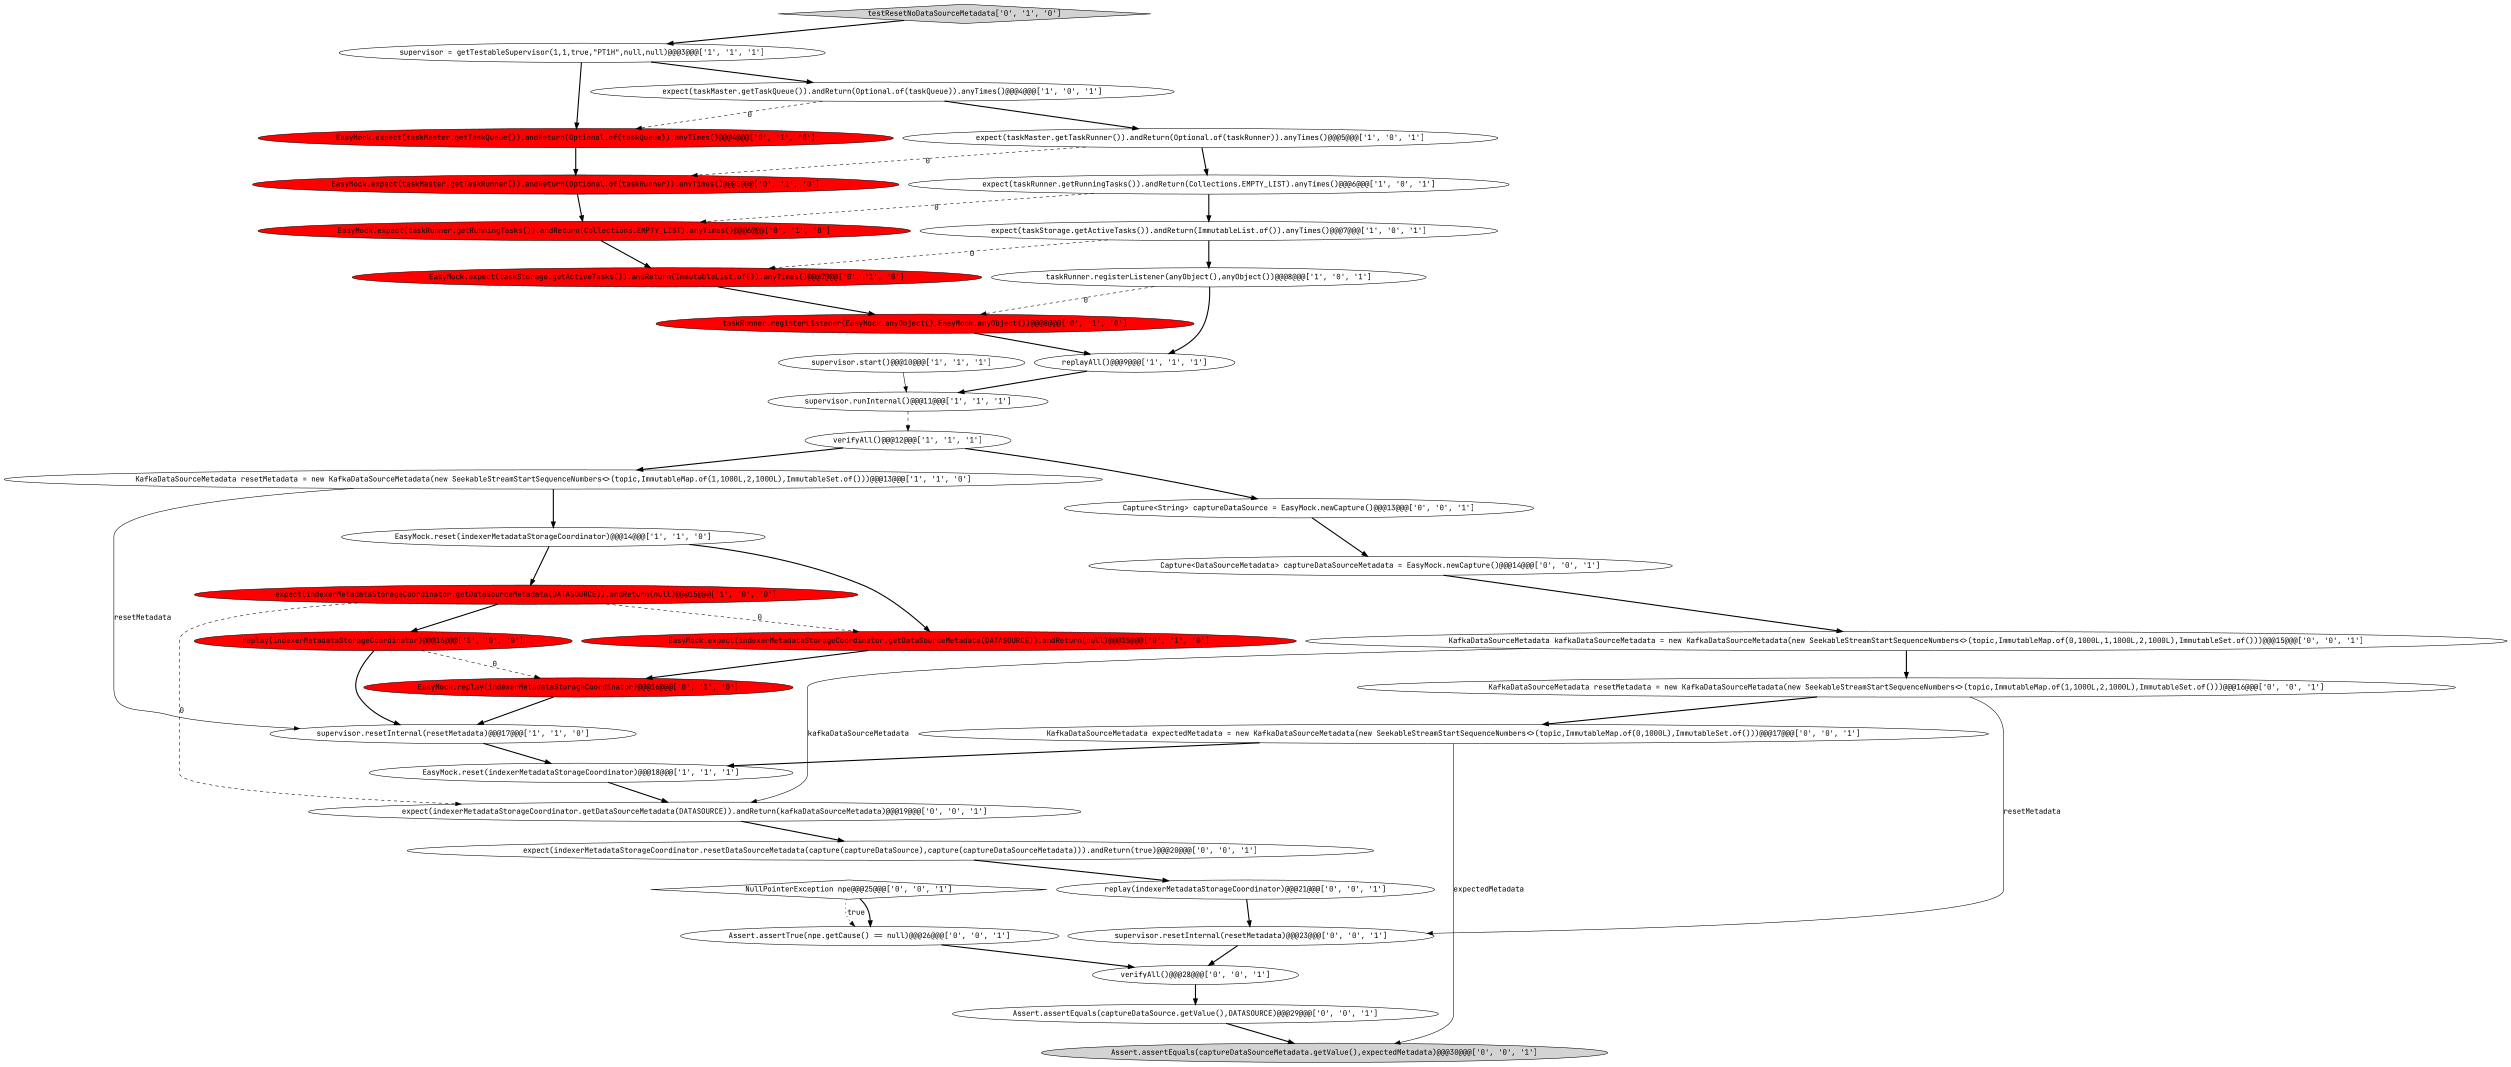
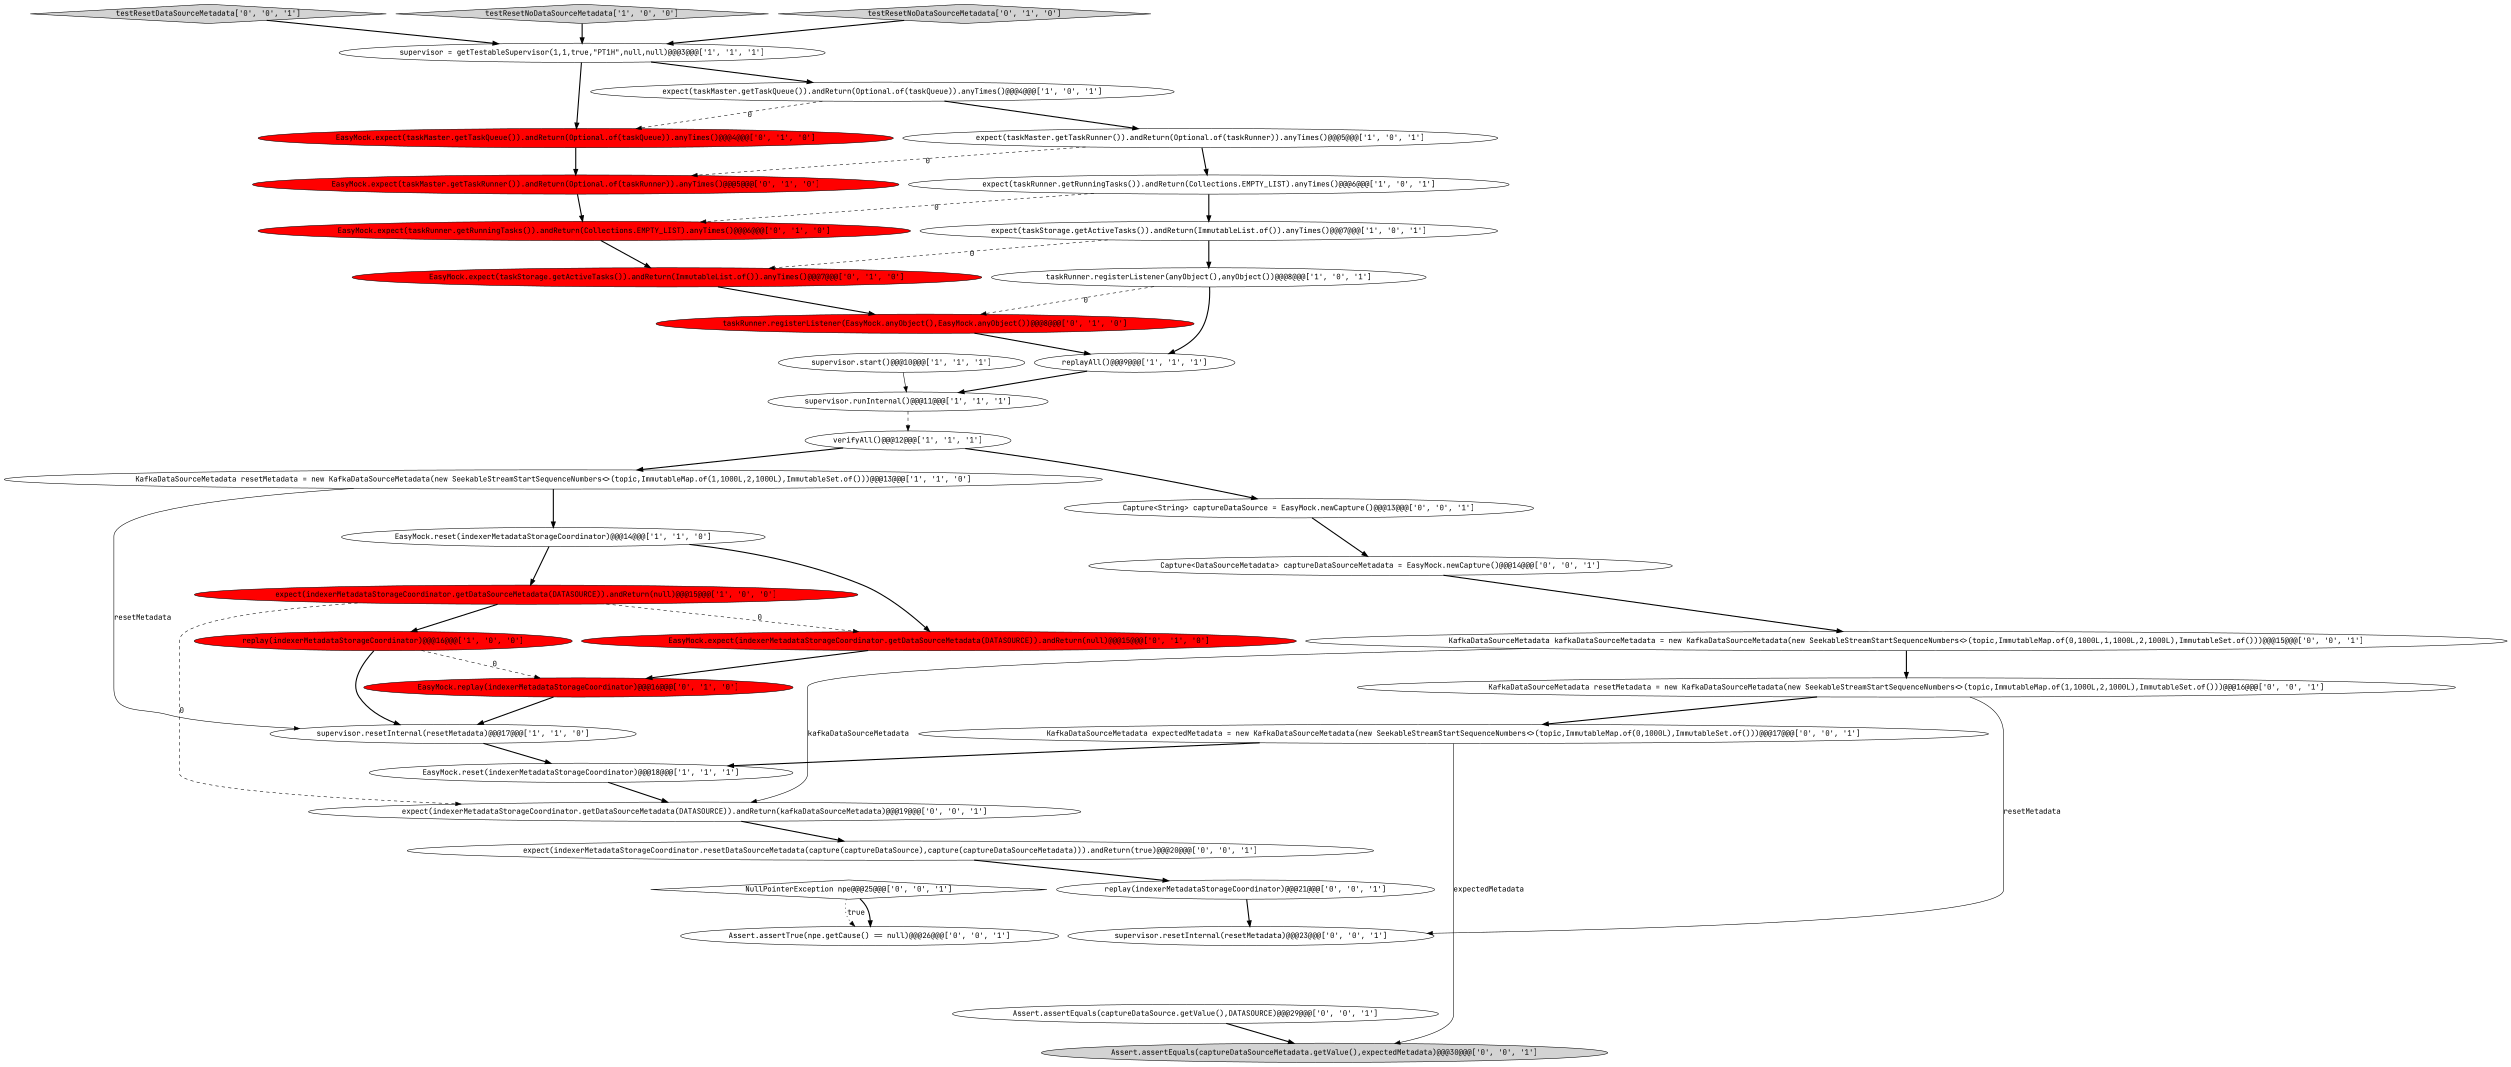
none -> (208, 14)
none -> (582, 14)
(1195, 975) -> none
